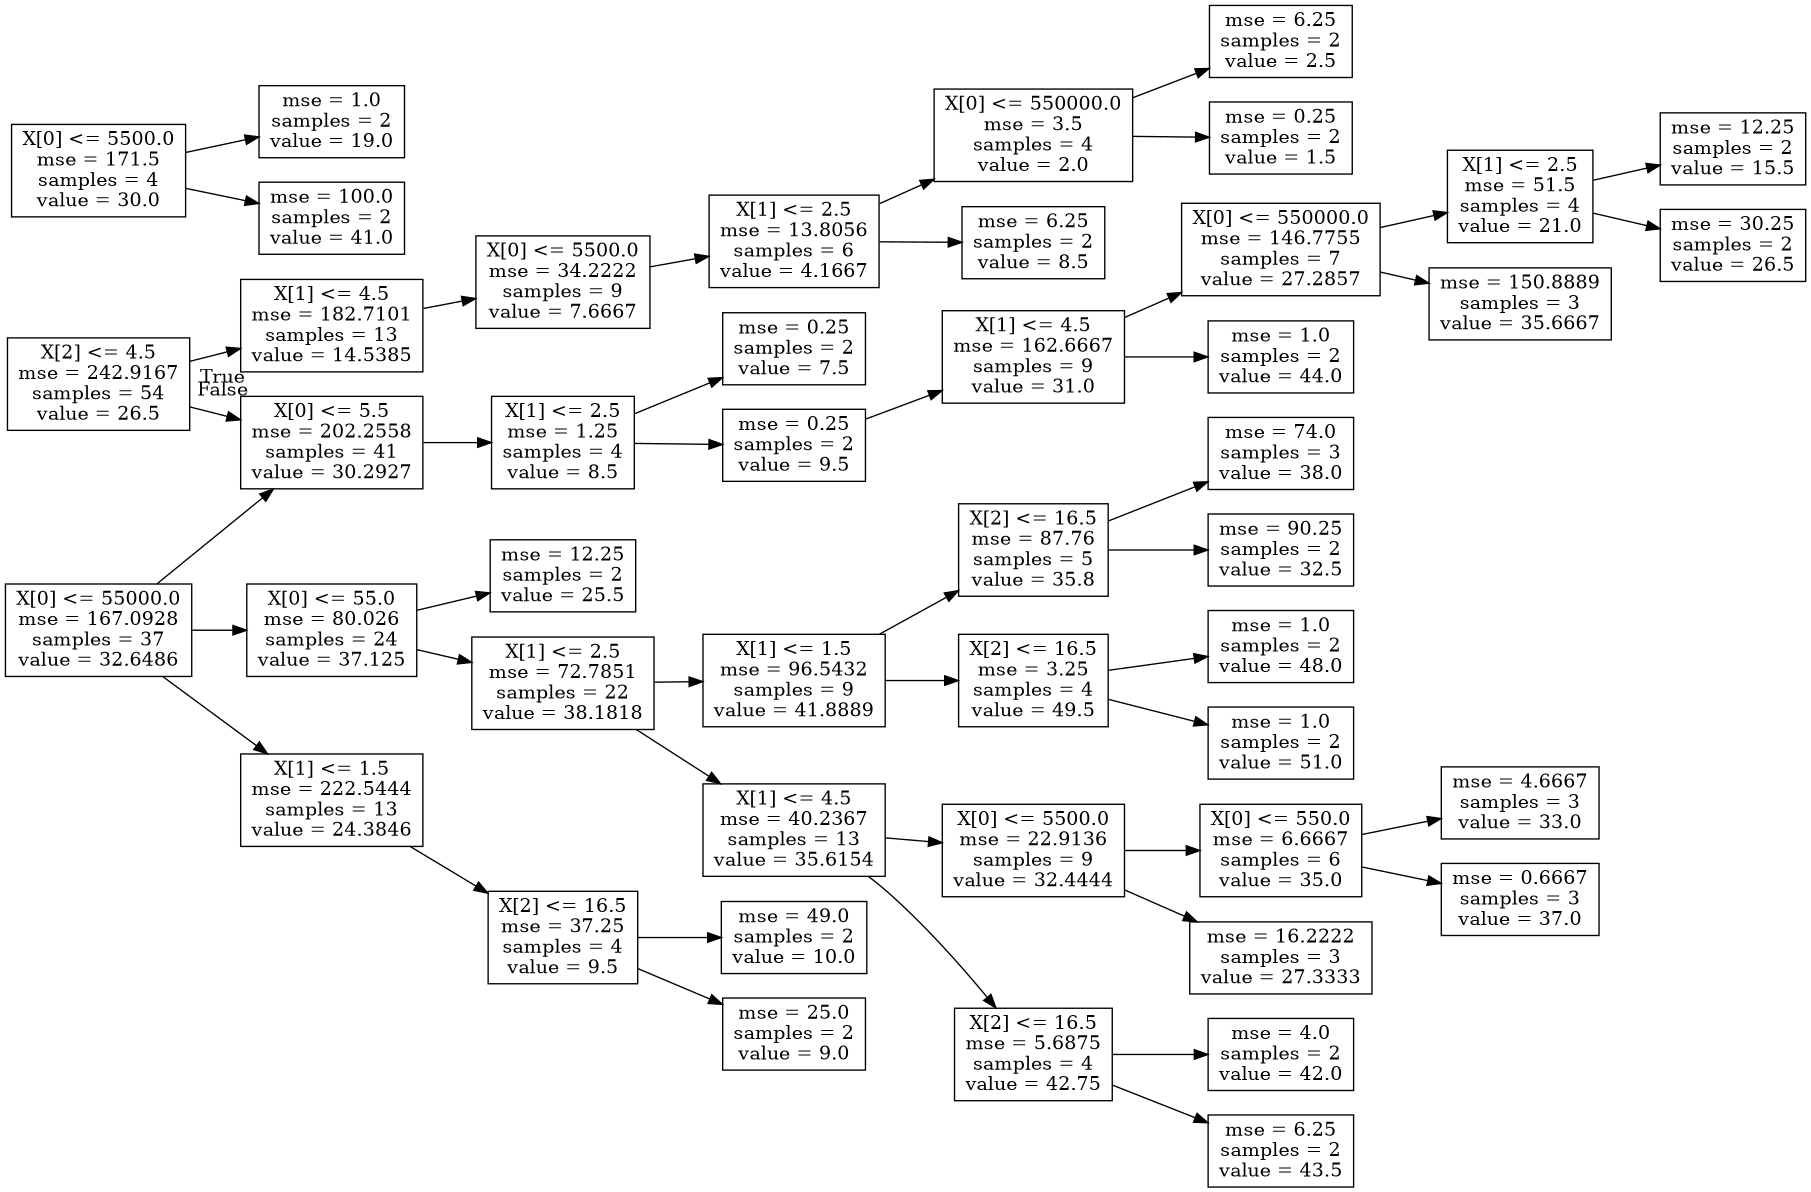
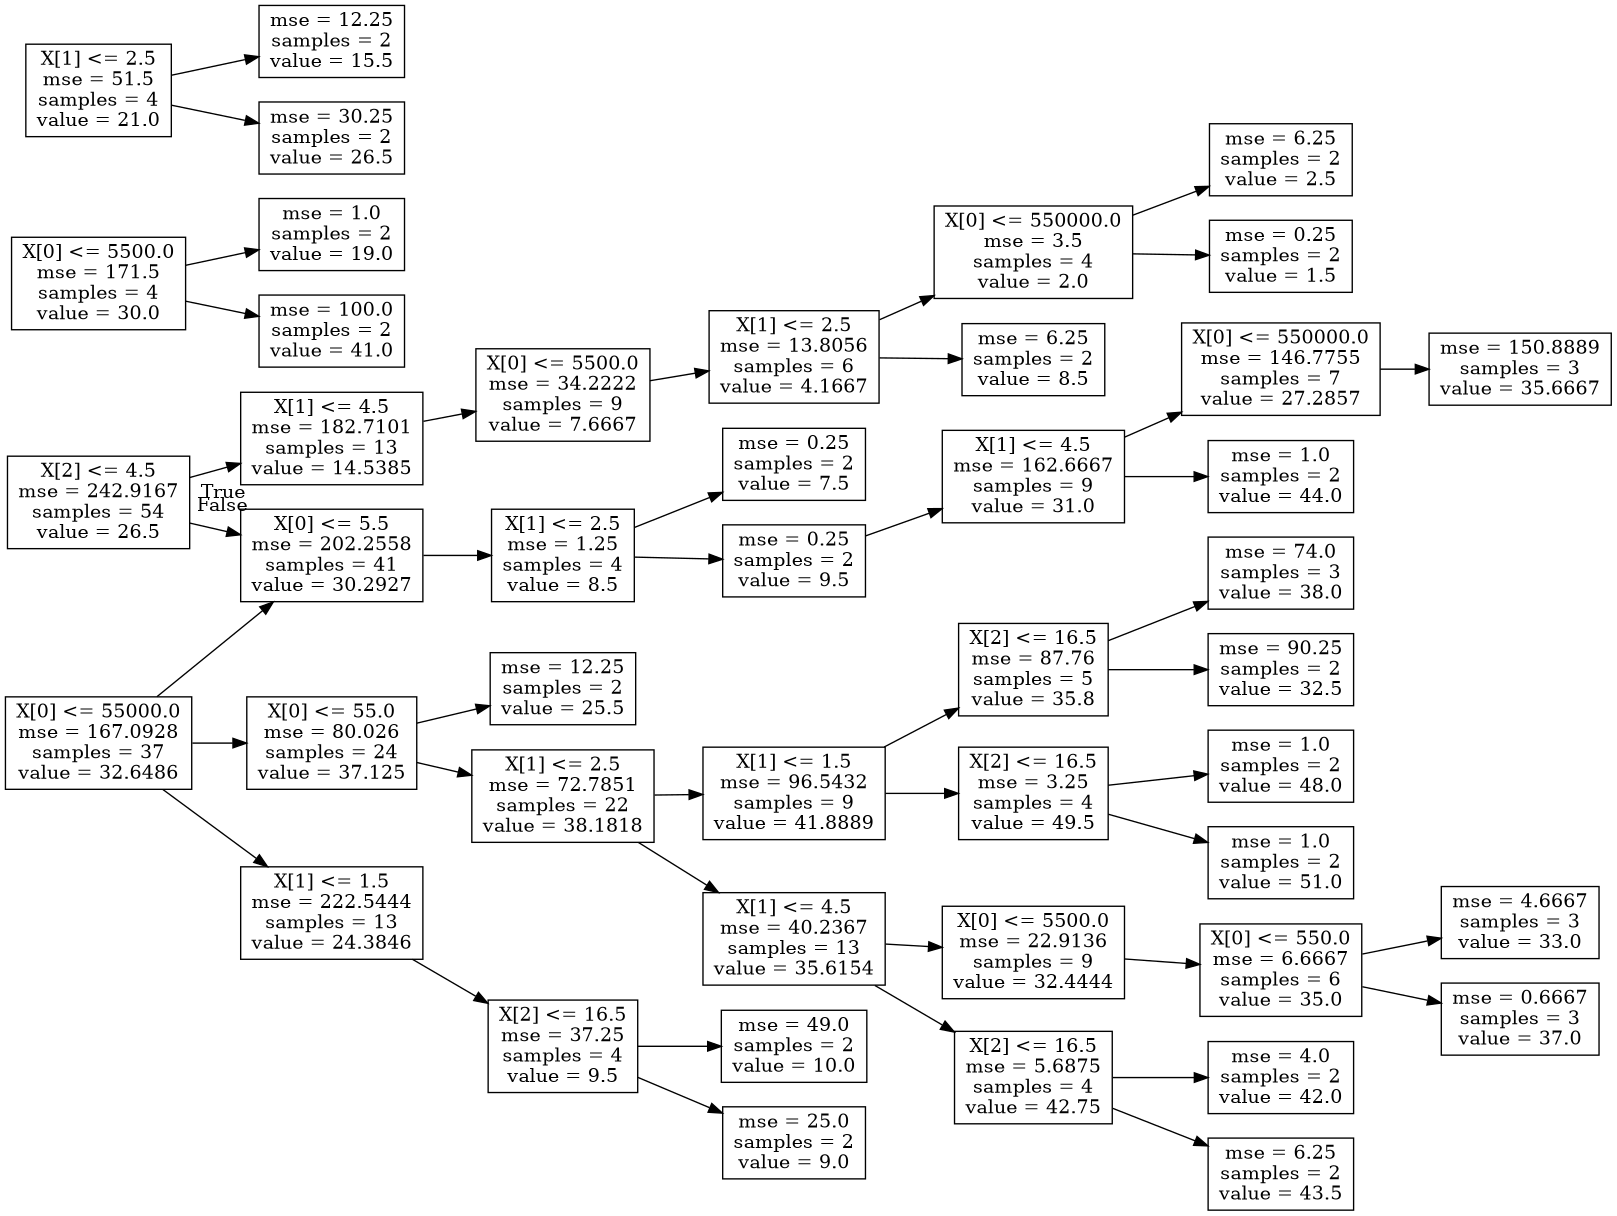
(1407, 222) -> none
(1281, 958) -> none
